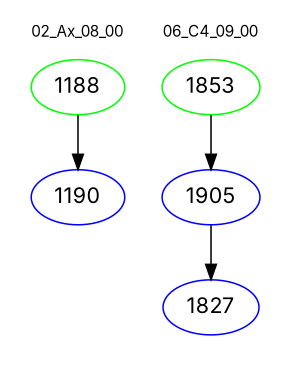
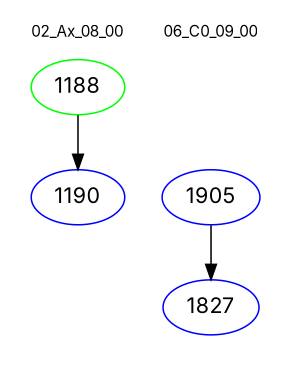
(211, 33) -> (211, 33)
(211, 87) -> none
